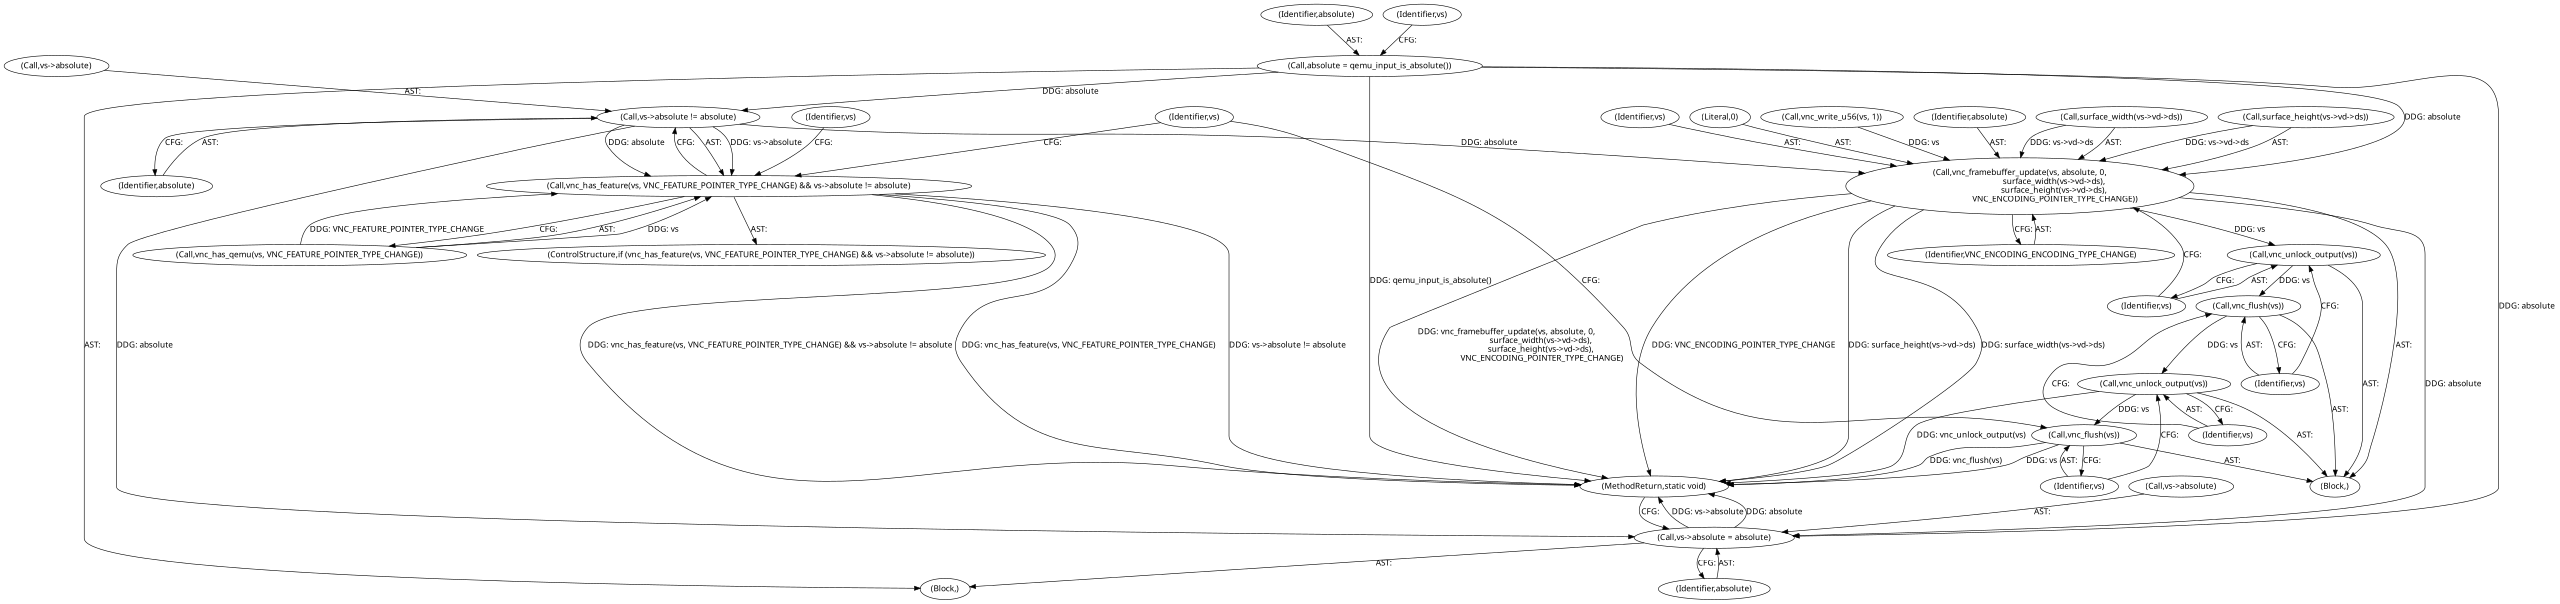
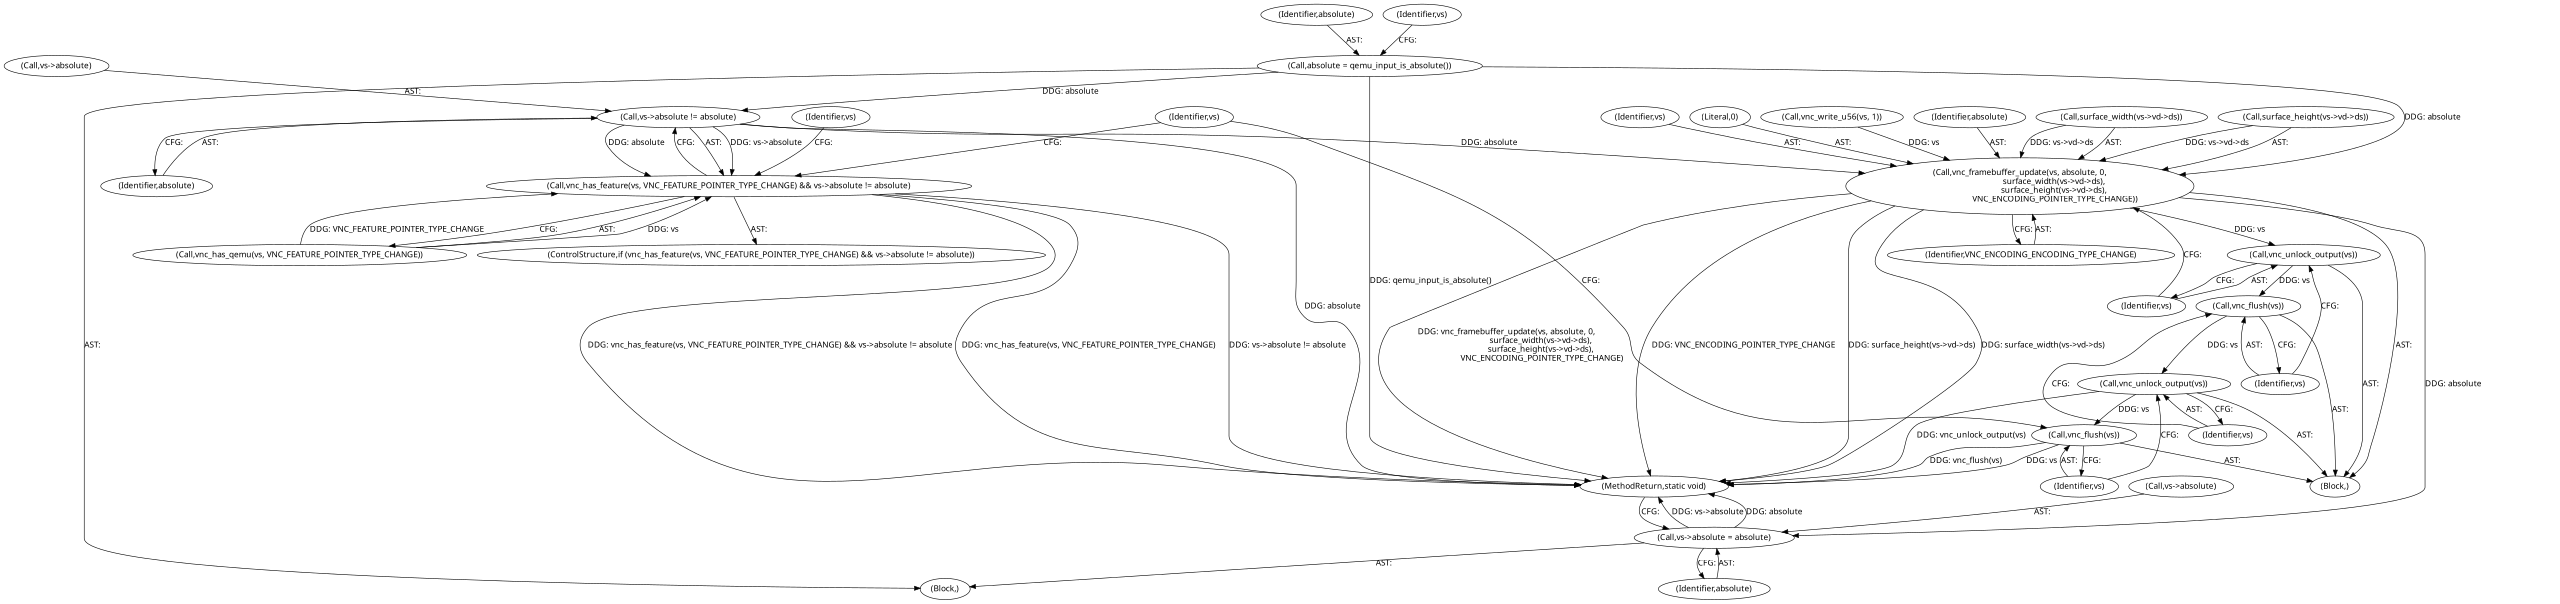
(2499, 132) -> none
(488, 518) -> (1287, 177)
